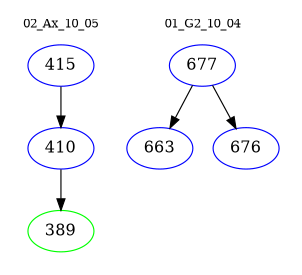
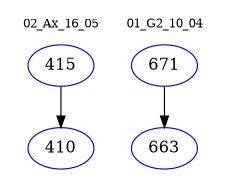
(61, 25) -> (61, 25)
(202, 66) -> (164, 66)
(246, 148) -> none
(61, 231) -> none
